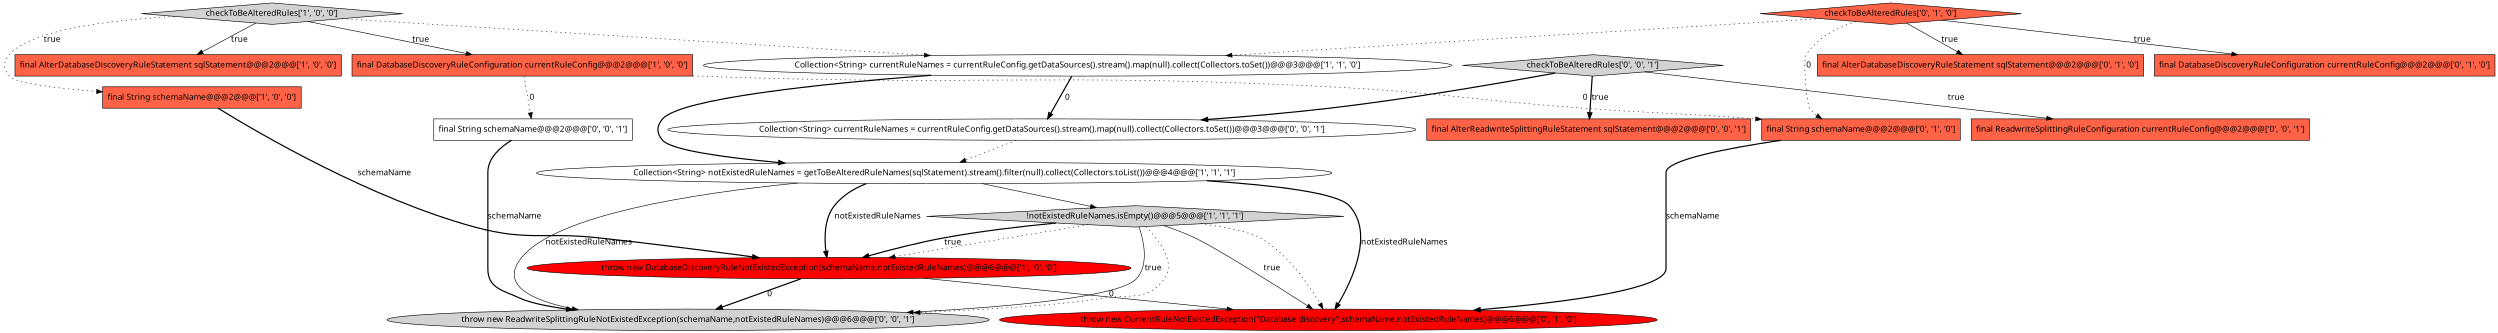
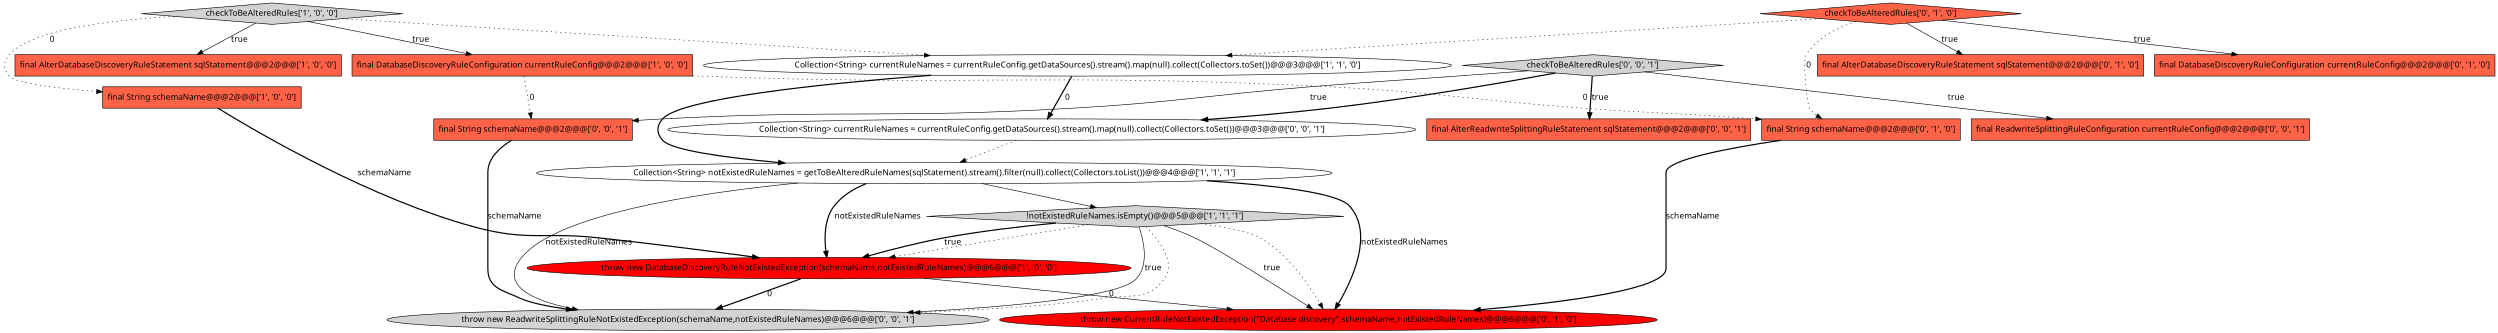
(52, 40) -> (52, 40)
none -> (1084, 107)
(533, 130) -> (533, 130)
